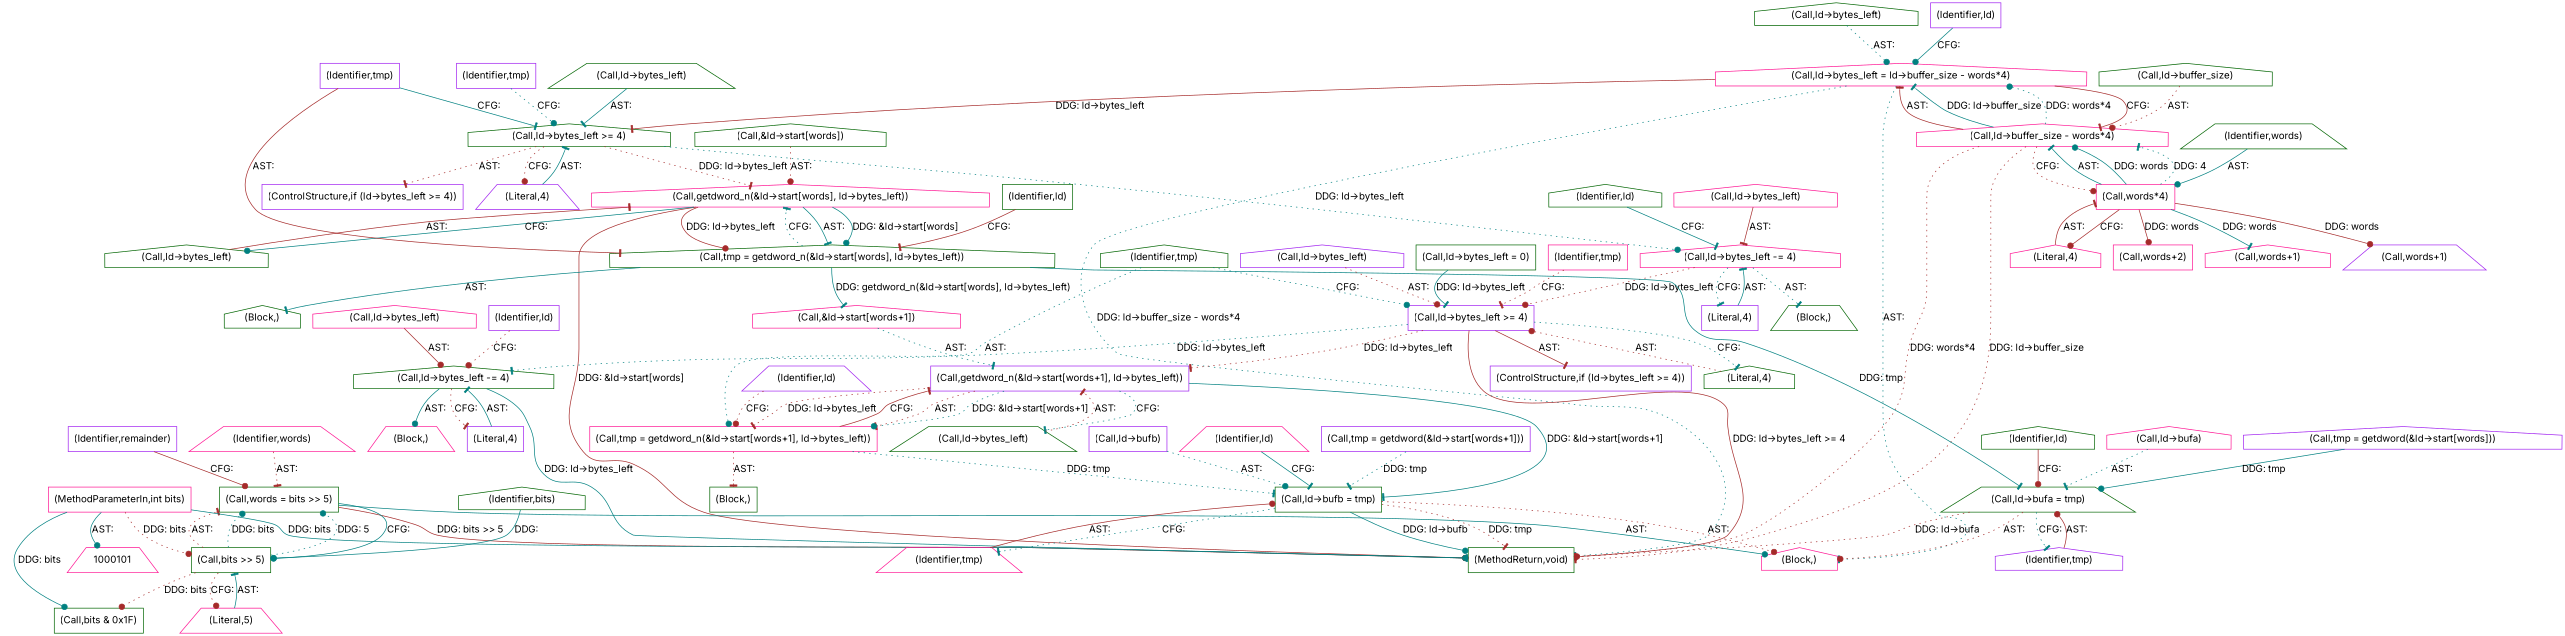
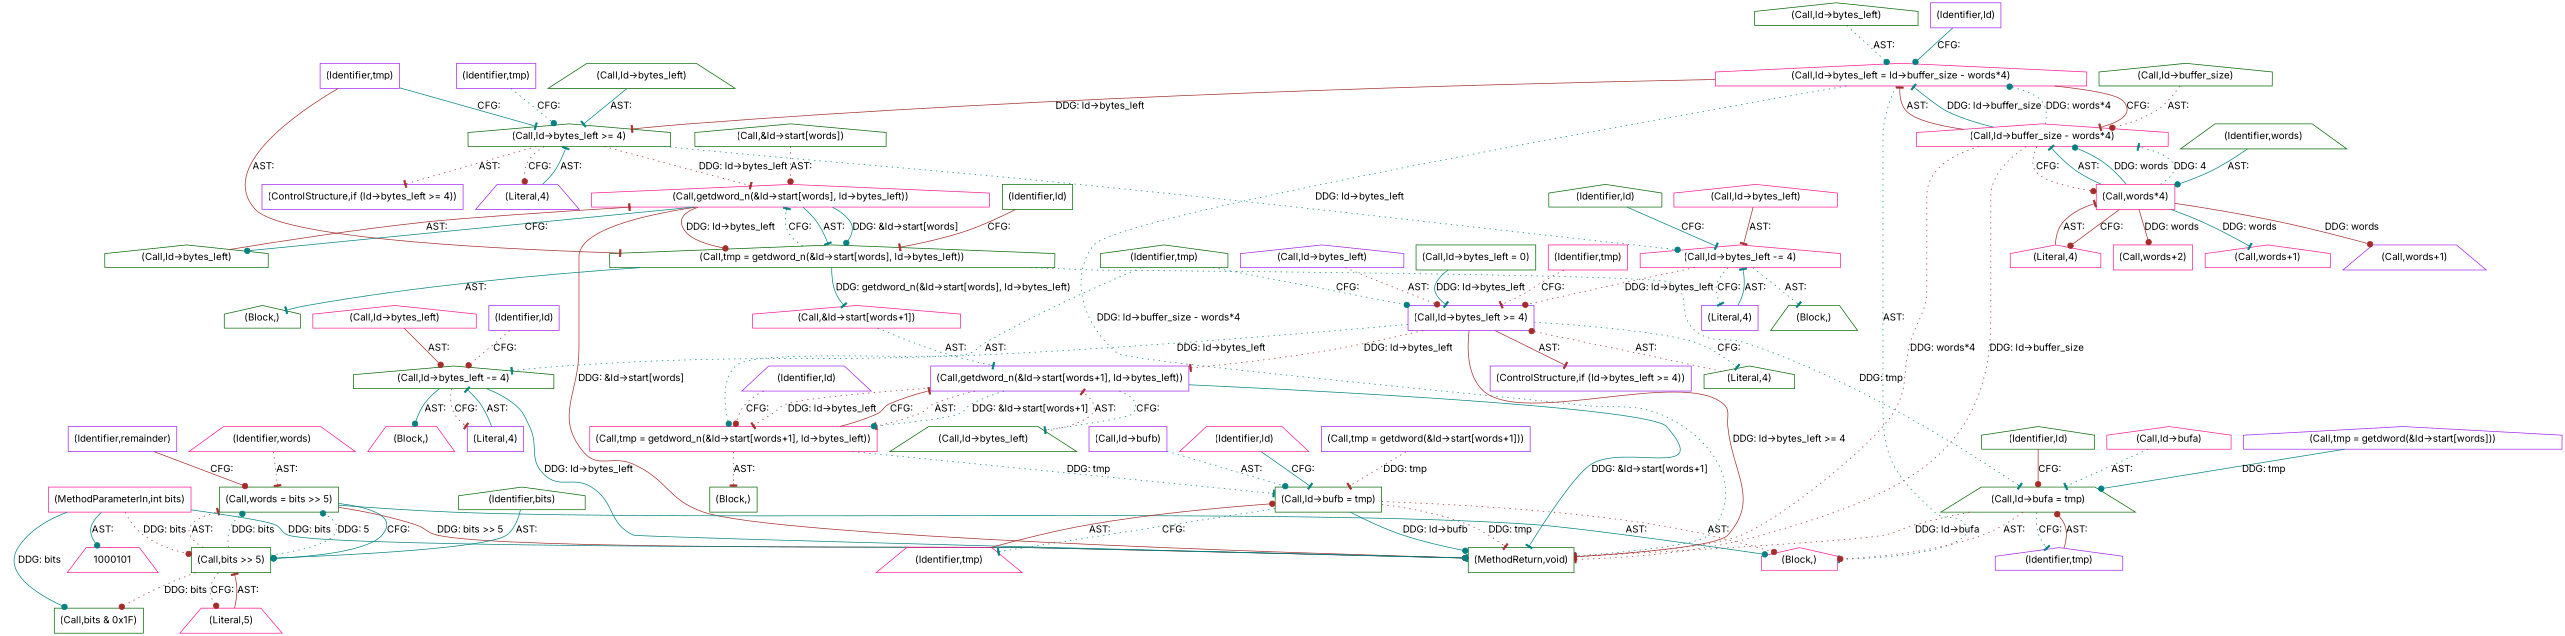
(1533, 276) -> (1533, 276)
(1464, 405) -> (1557, 408)
(1379, 468) -> (1379, 468)
(528, 530) -> (528, 530)
(1775, 545) -> (1775, 545)
(237, 592) -> (237, 592)
